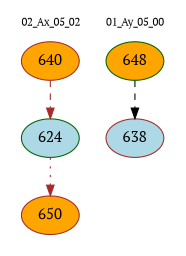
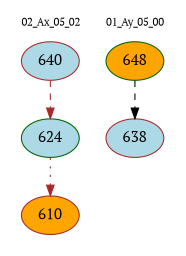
(50, 61) -> (50, 61)
(50, 215) -> (50, 215)
